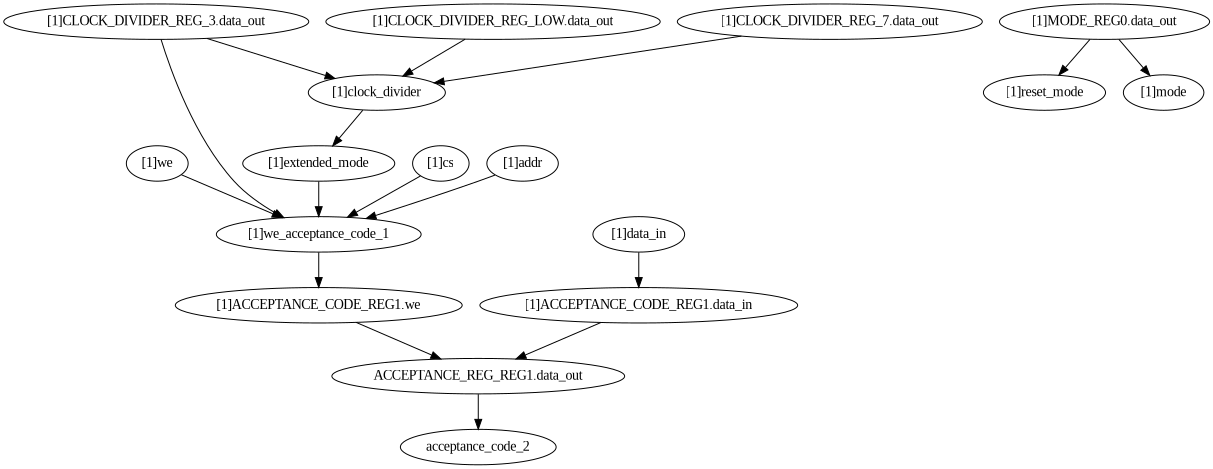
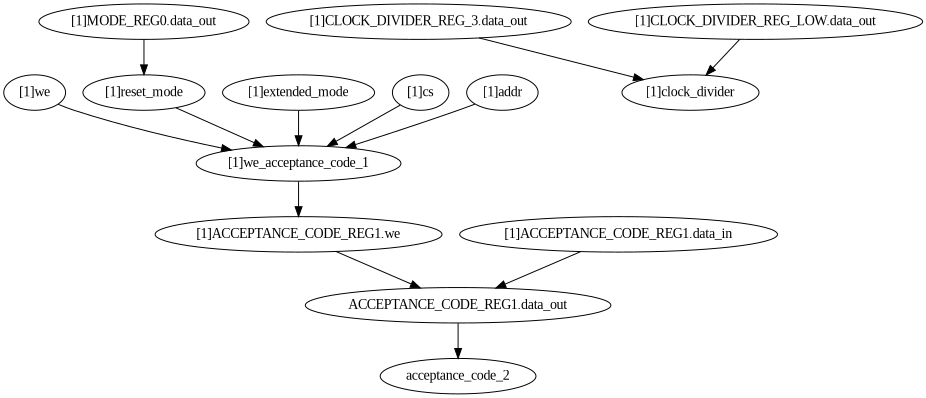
(830, 22) -> none
(1164, 93) -> none
(351, 124) -> none
(203, 137) -> (215, 125)
(639, 234) -> none
(478, 376) -> (458, 305)
